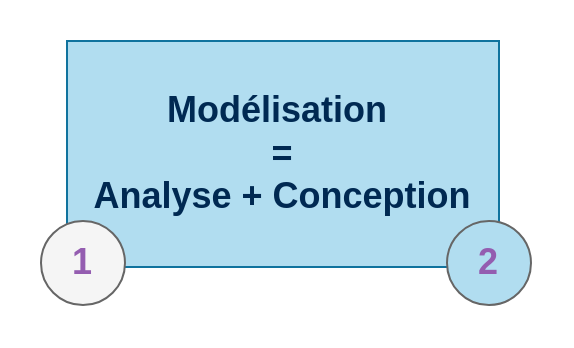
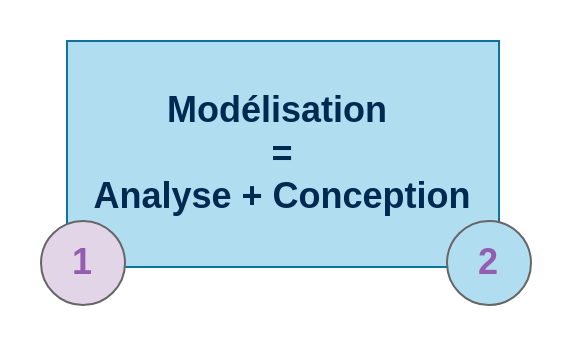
(83, 263) -> (83, 263)
